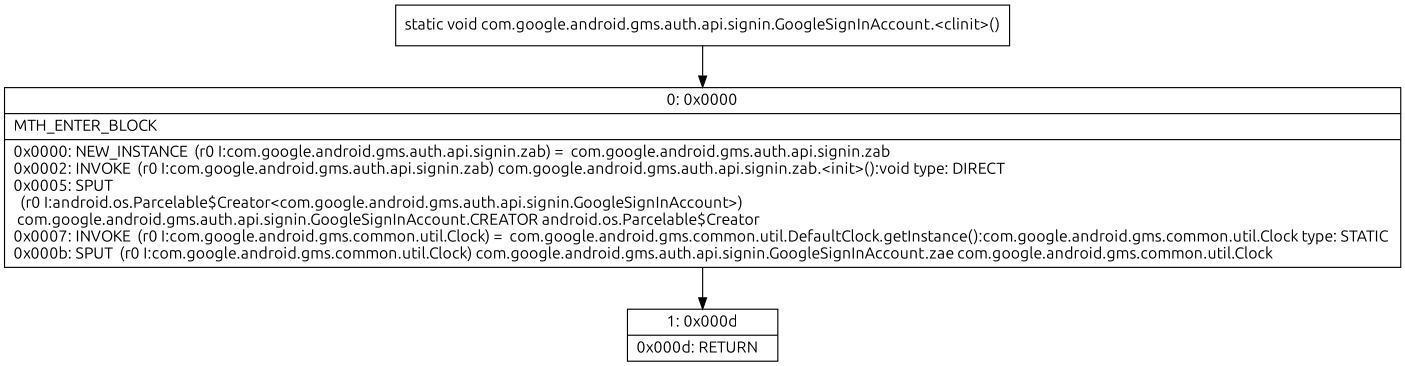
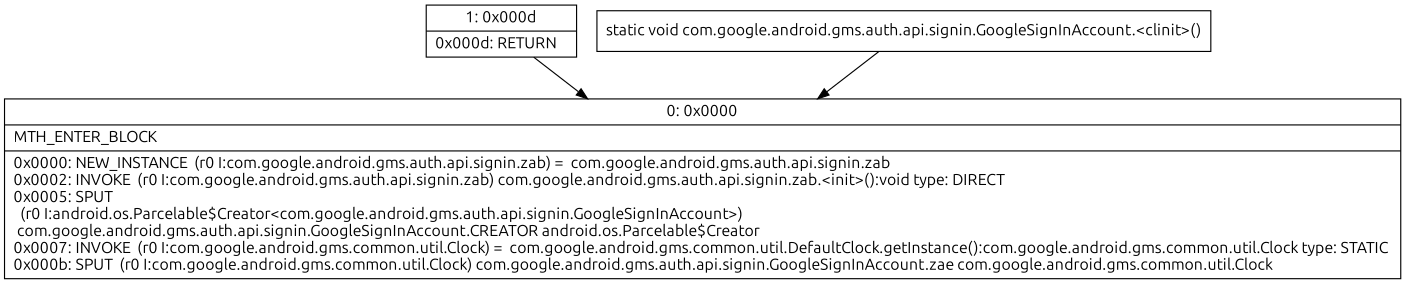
(703, 283) -> (556, 74)
